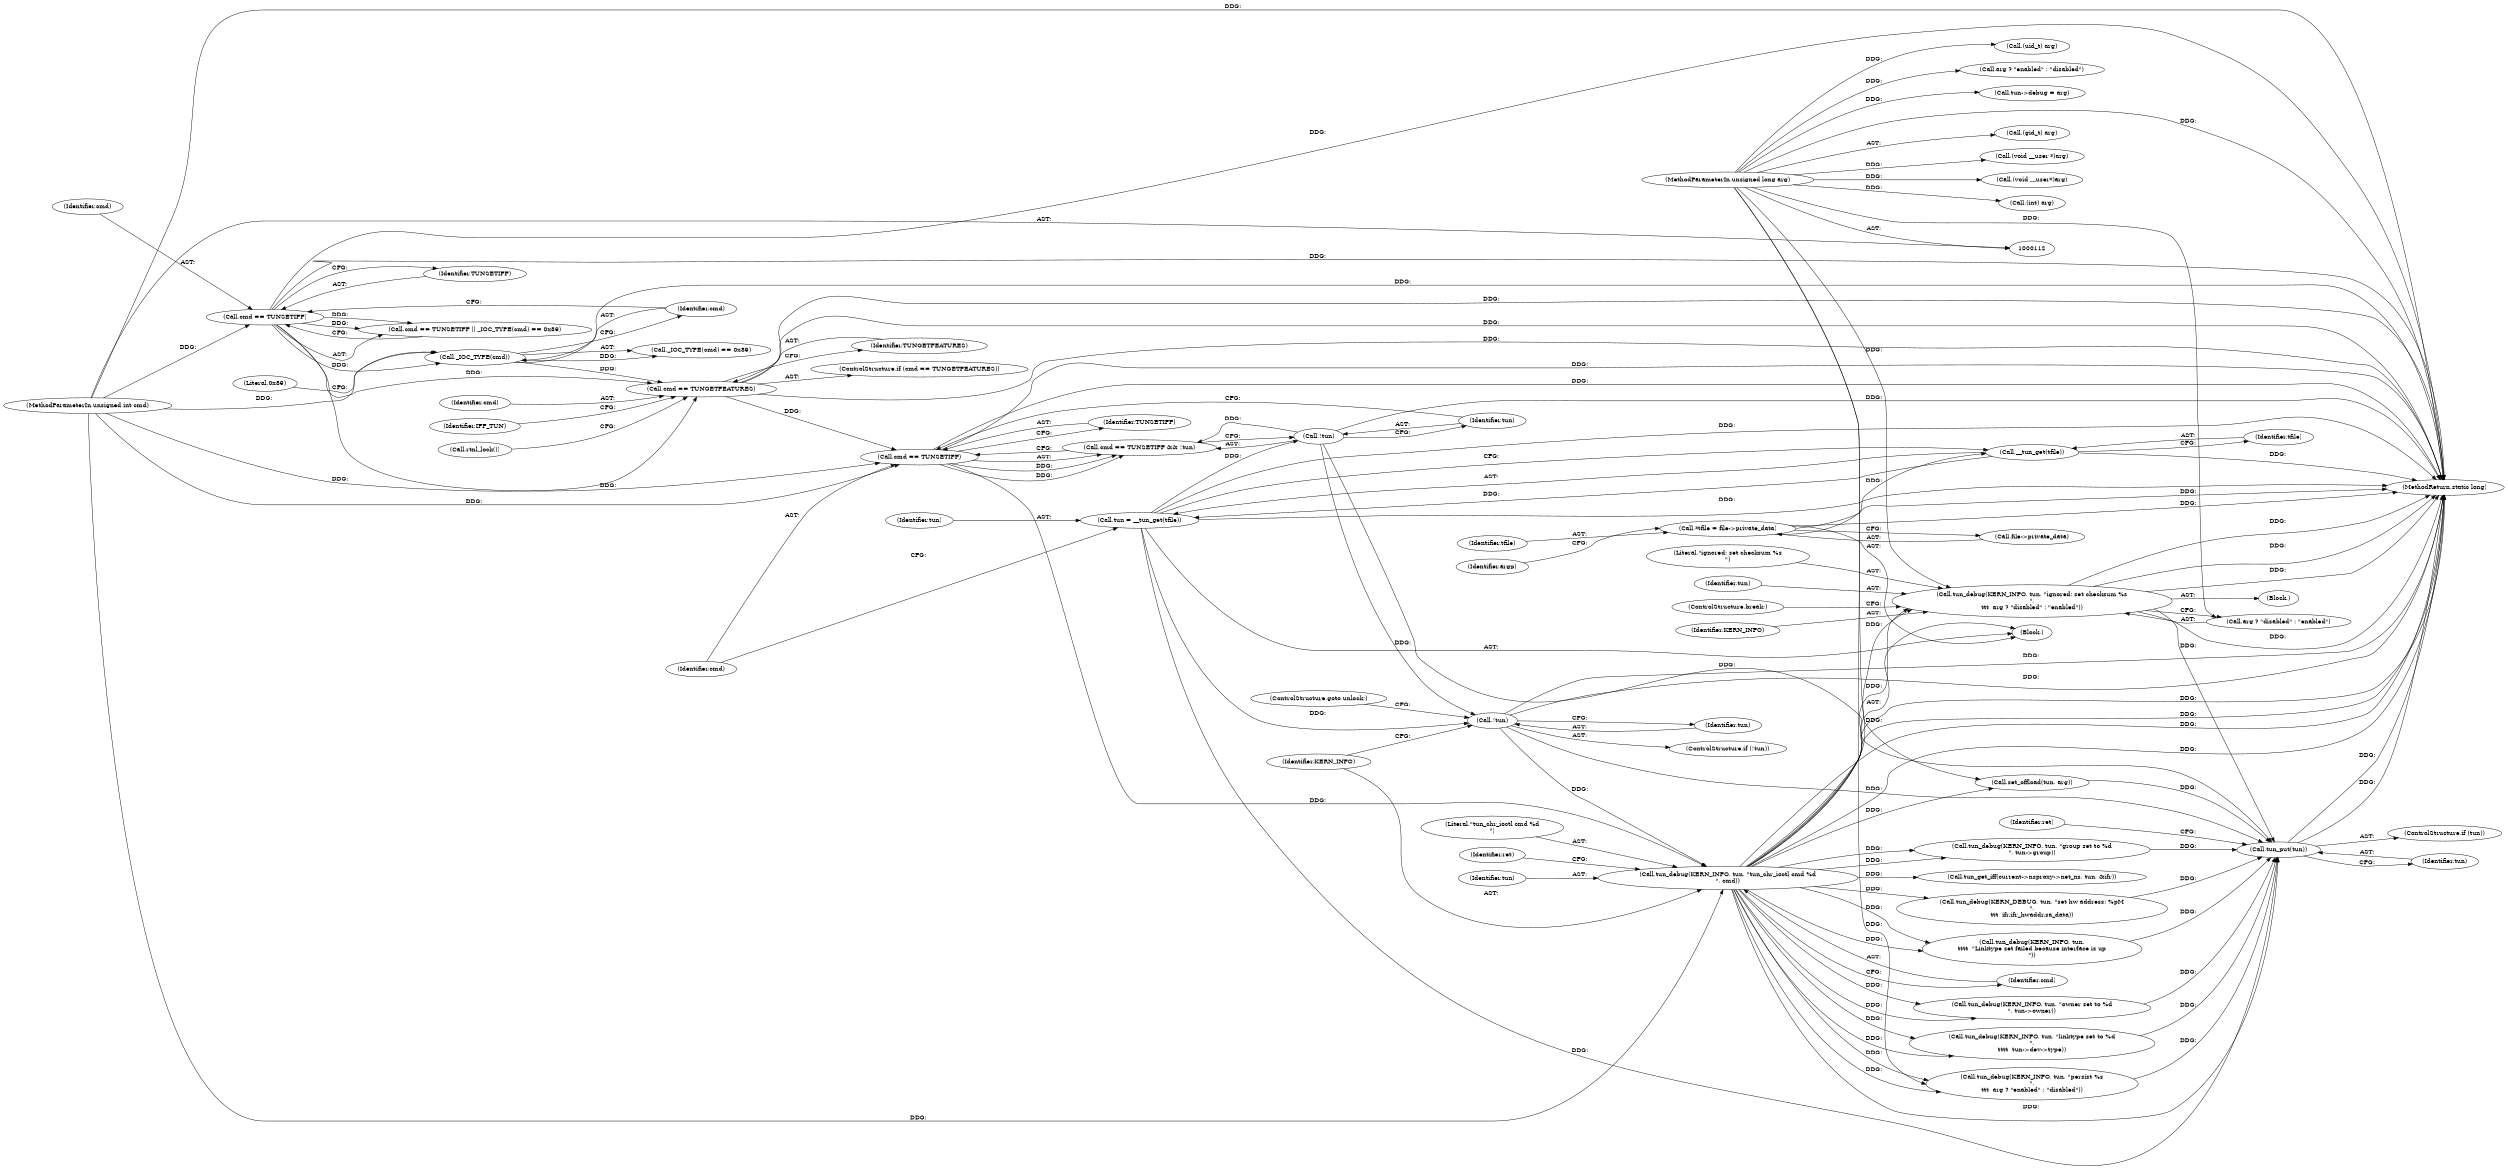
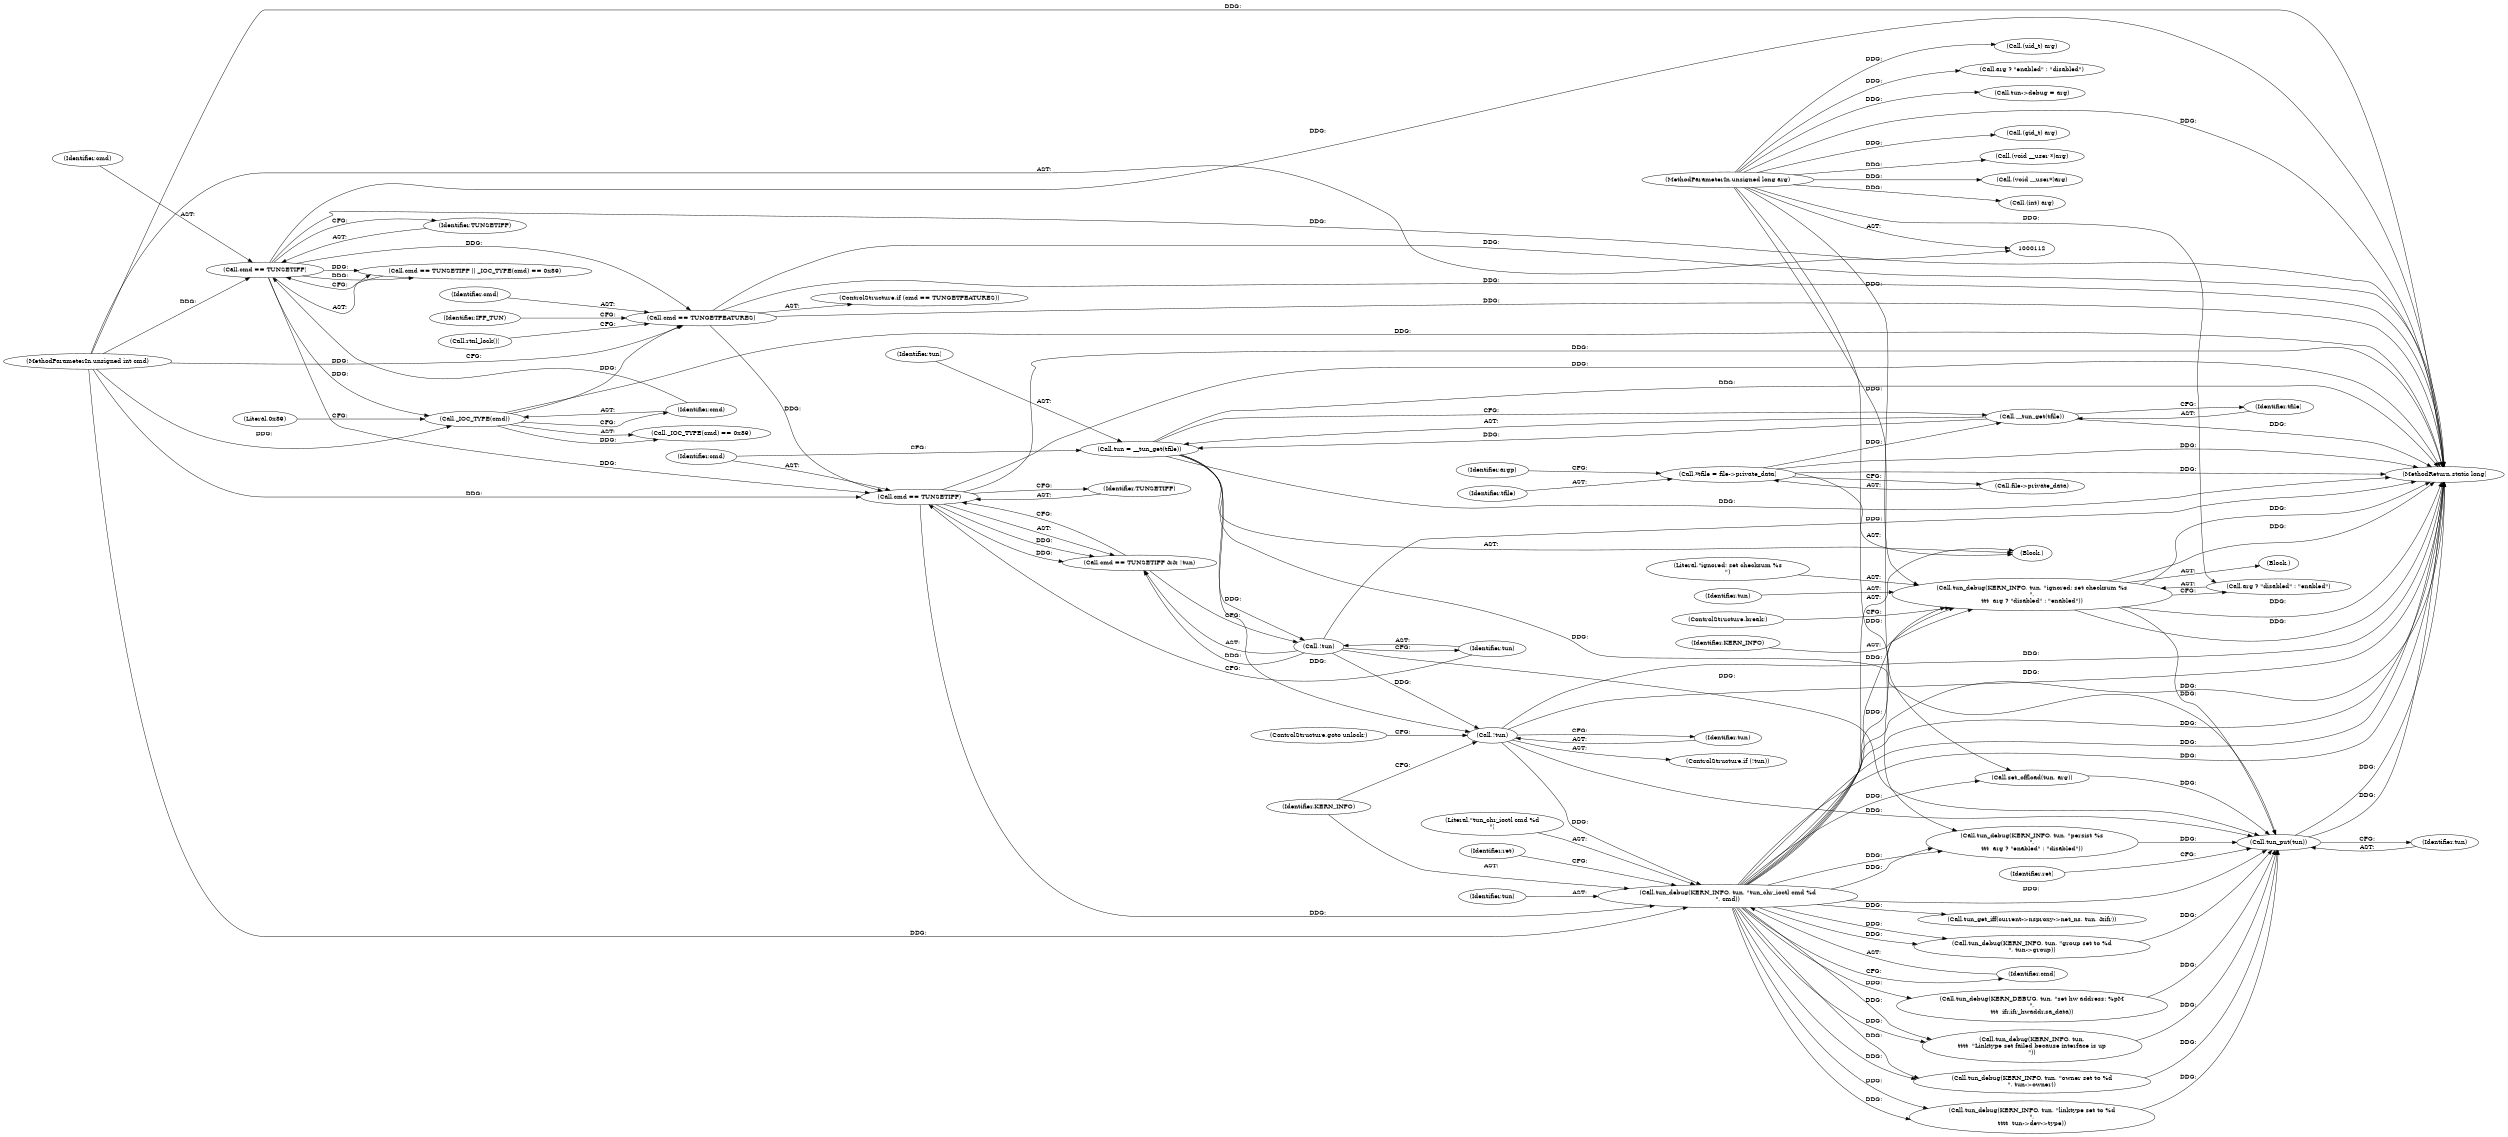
(1875, 143) -> (1875, 143)
(919, 346) -> none
(2445, 833) -> none
